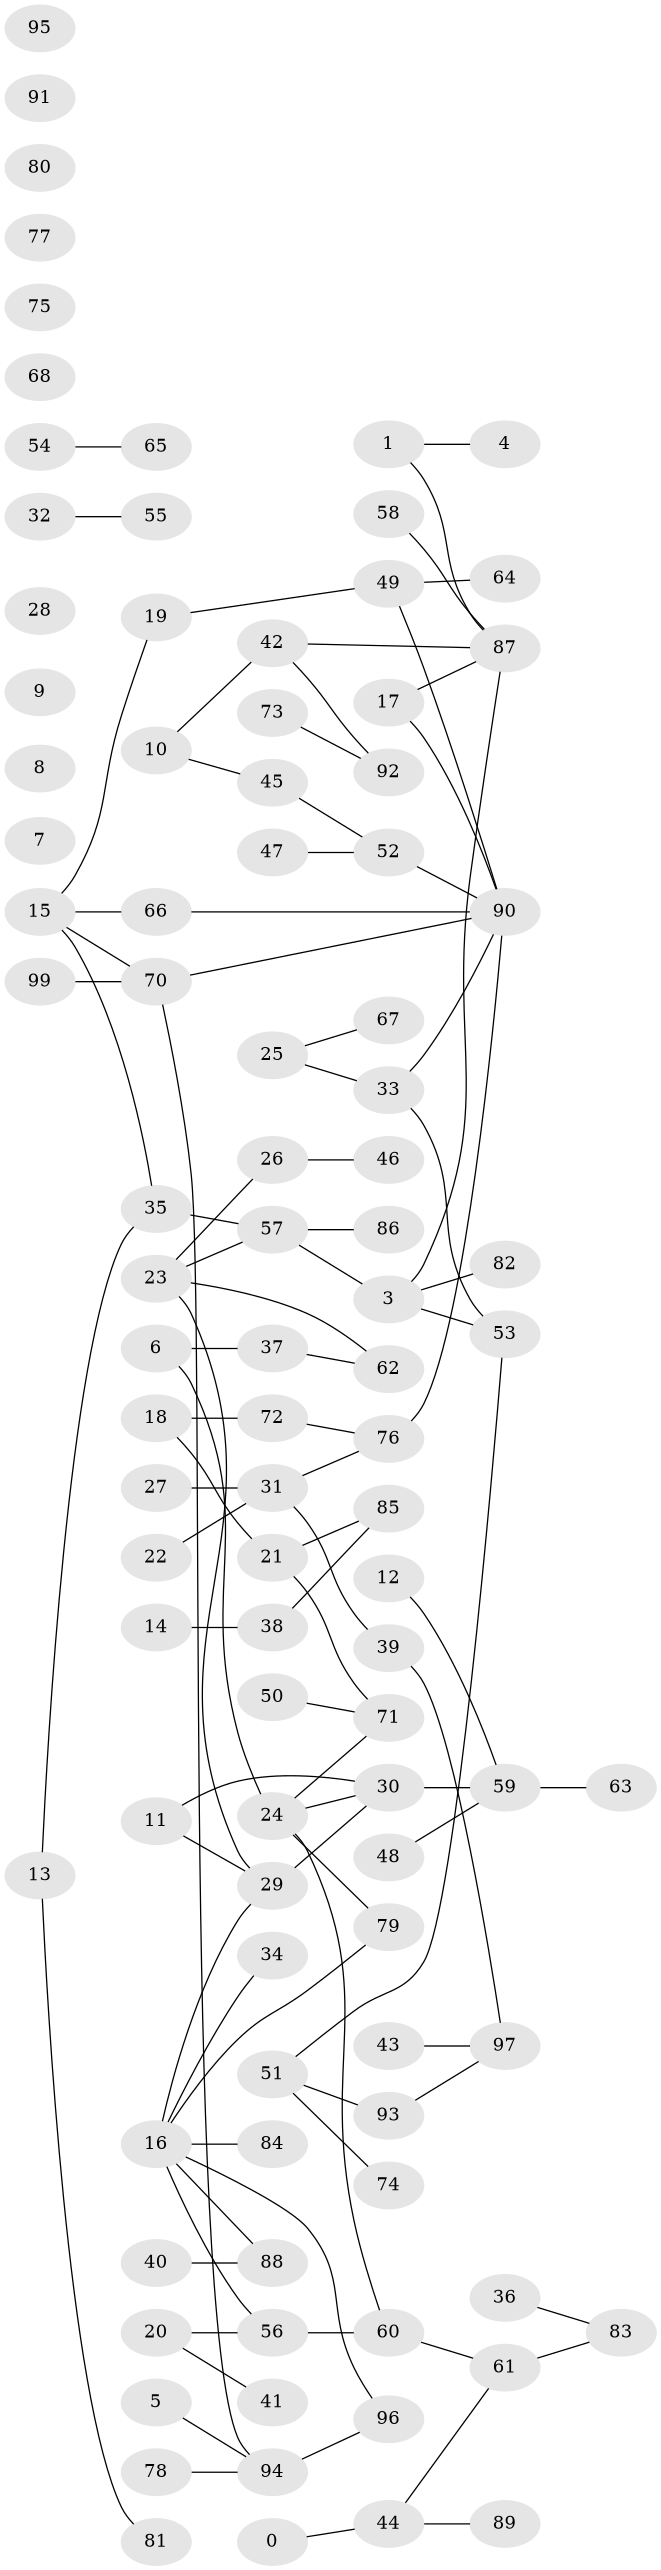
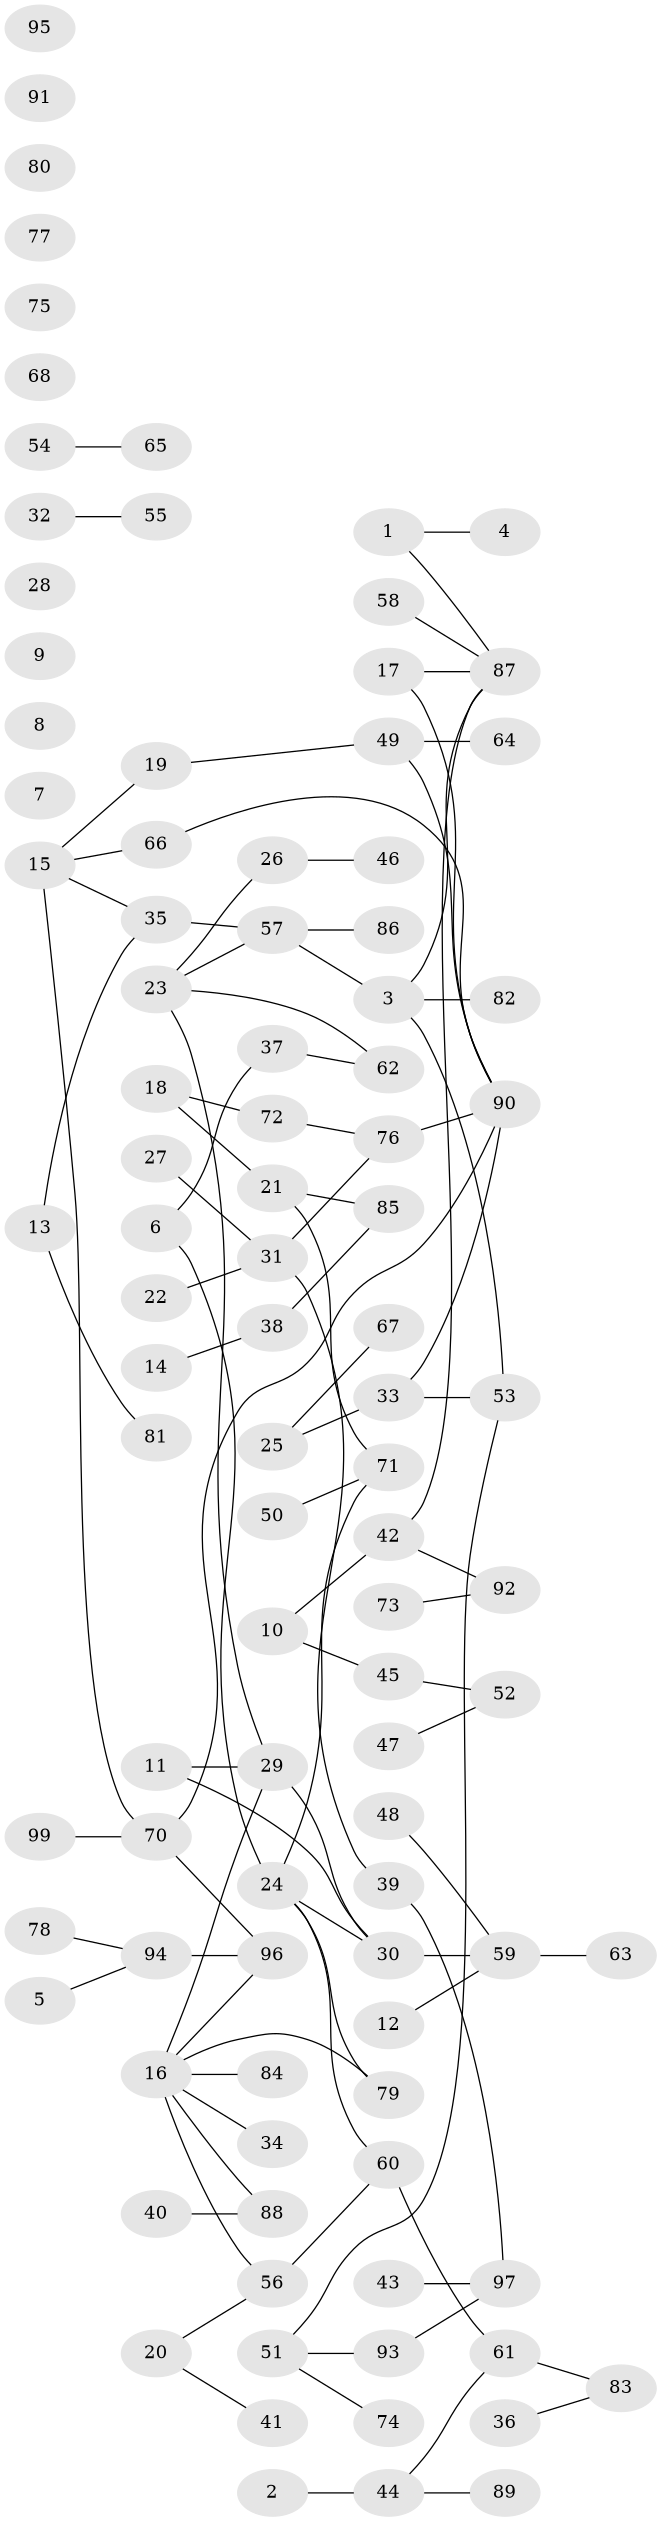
(447, 882) -> none
(199, 1768) -> (212, 1894)
(273, 2542) -> (273, 2493)
